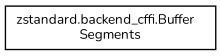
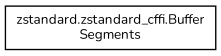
(111, 28) -> (111, 28)
